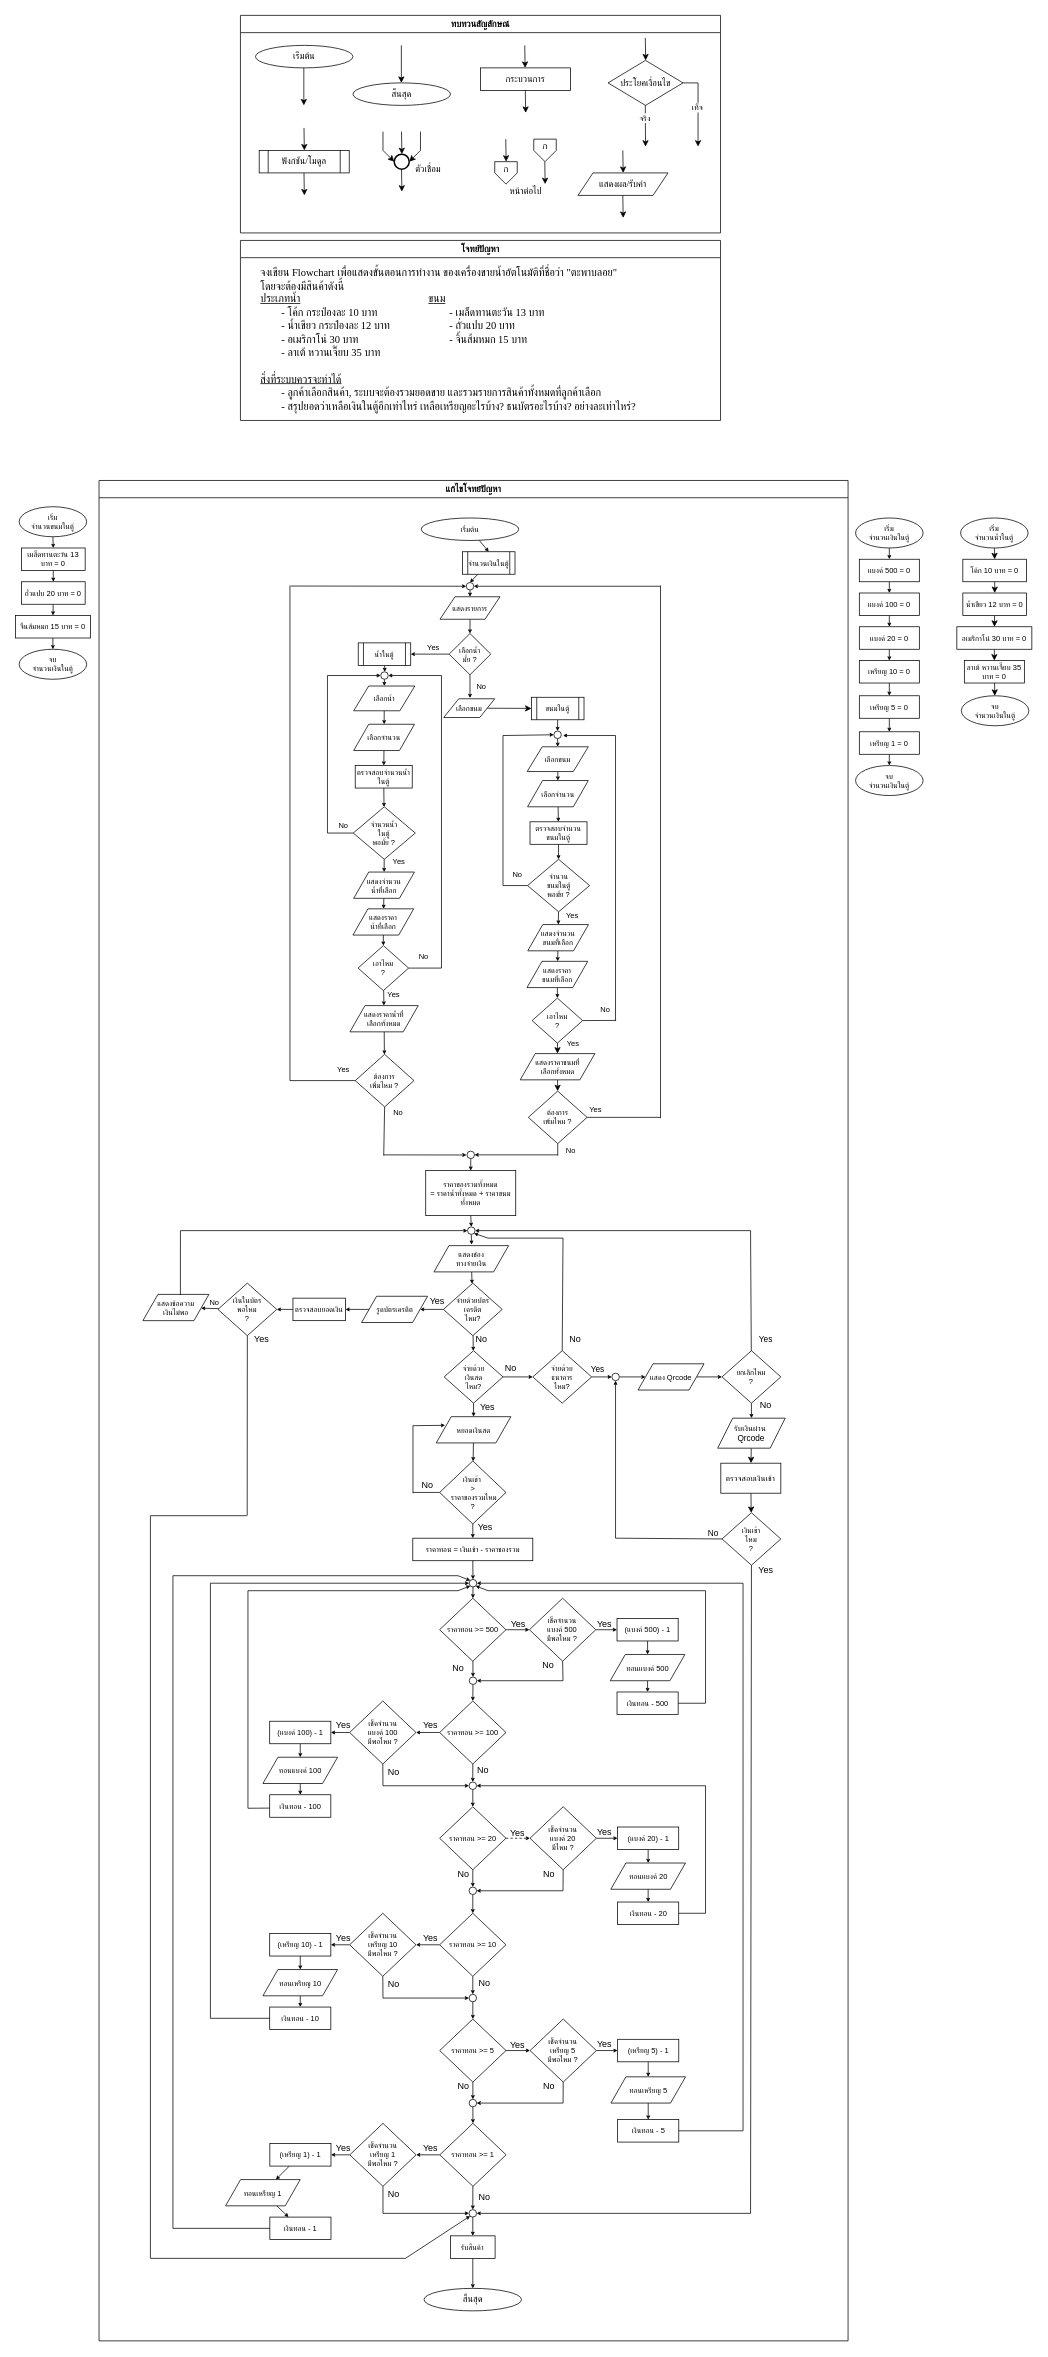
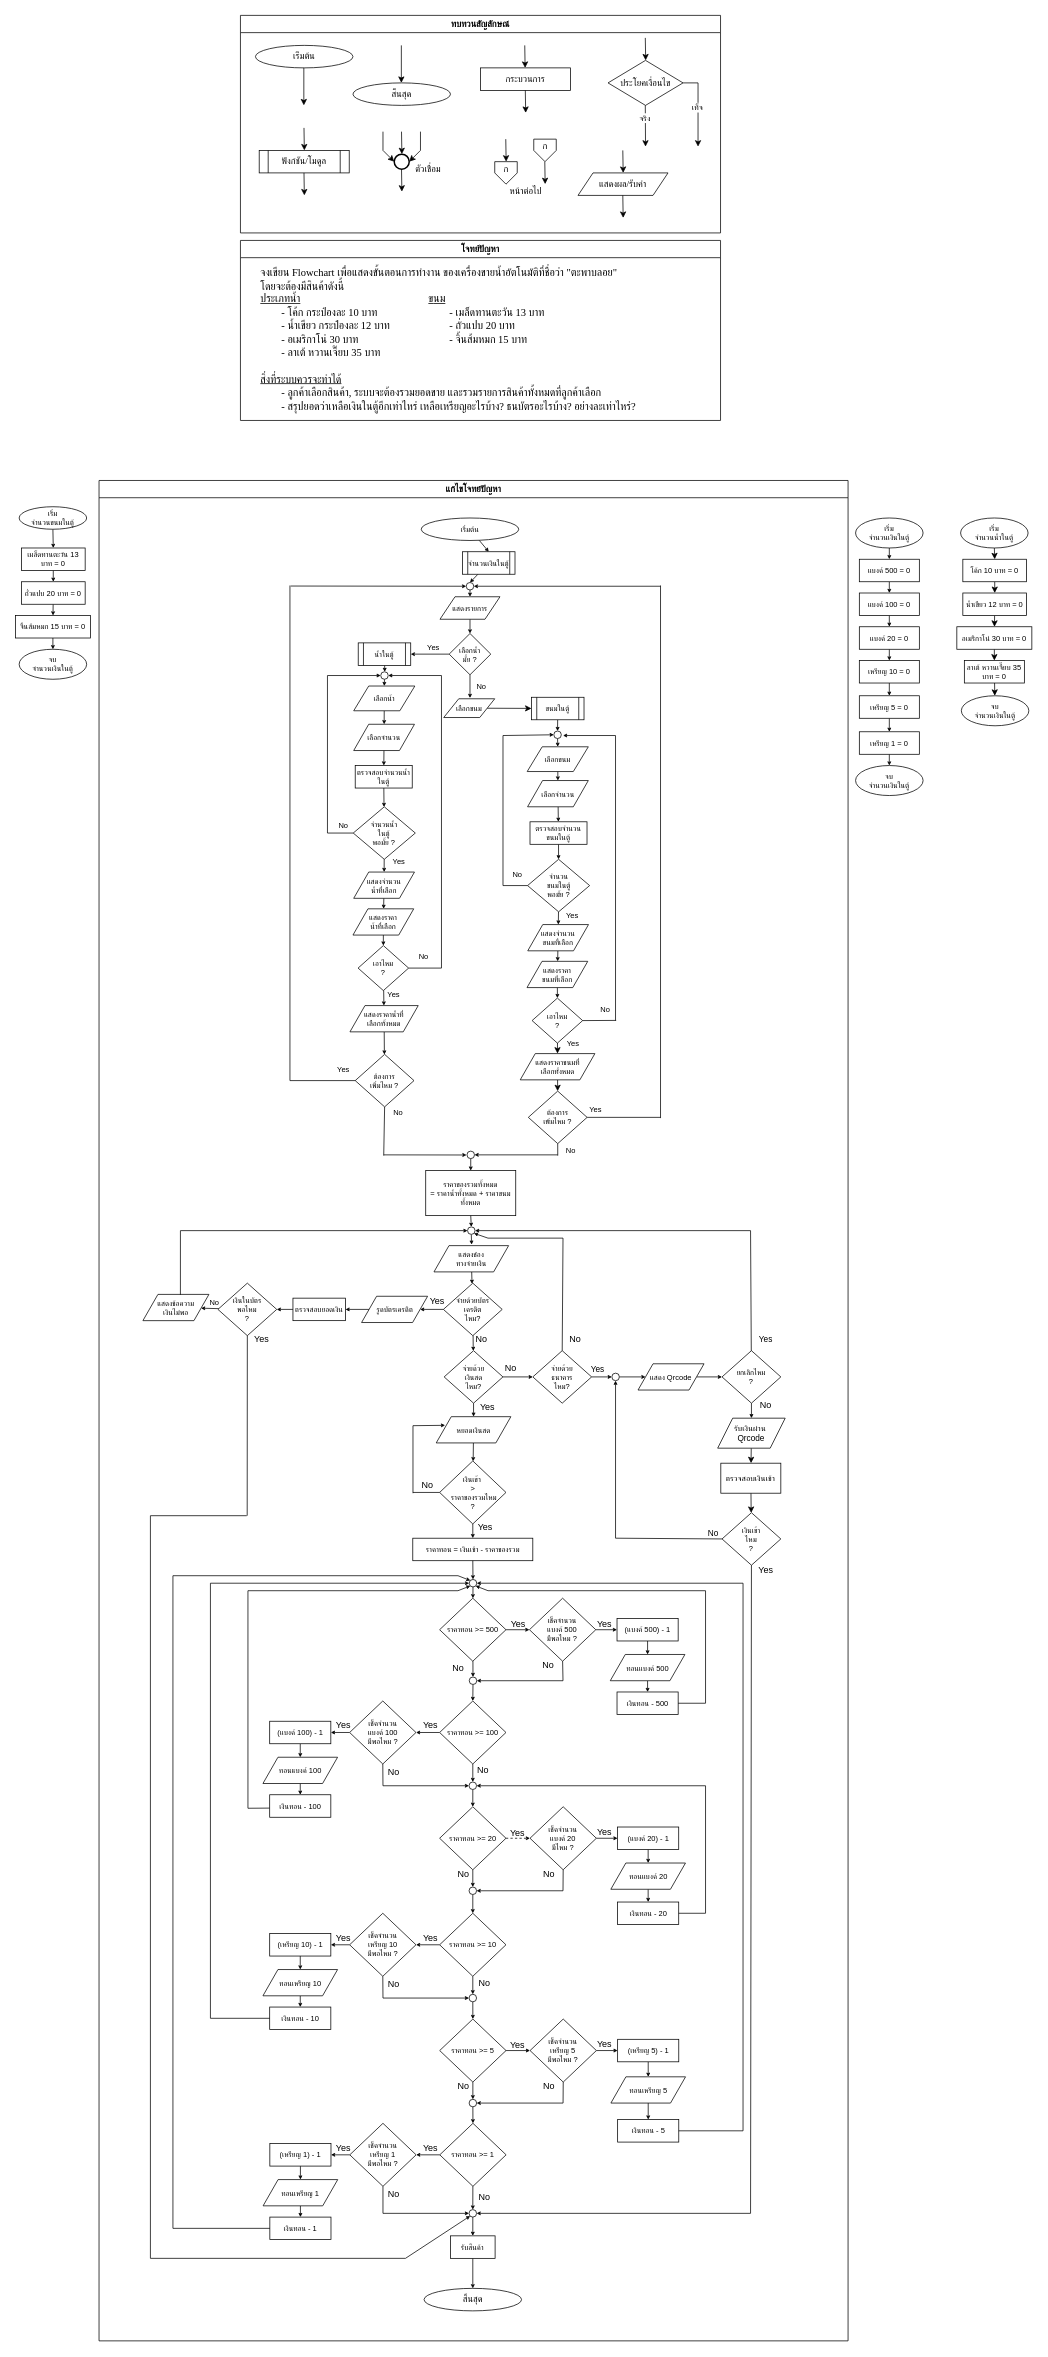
(53, 522) -> (53, 518)
(263, 2192) -> (300, 2192)
